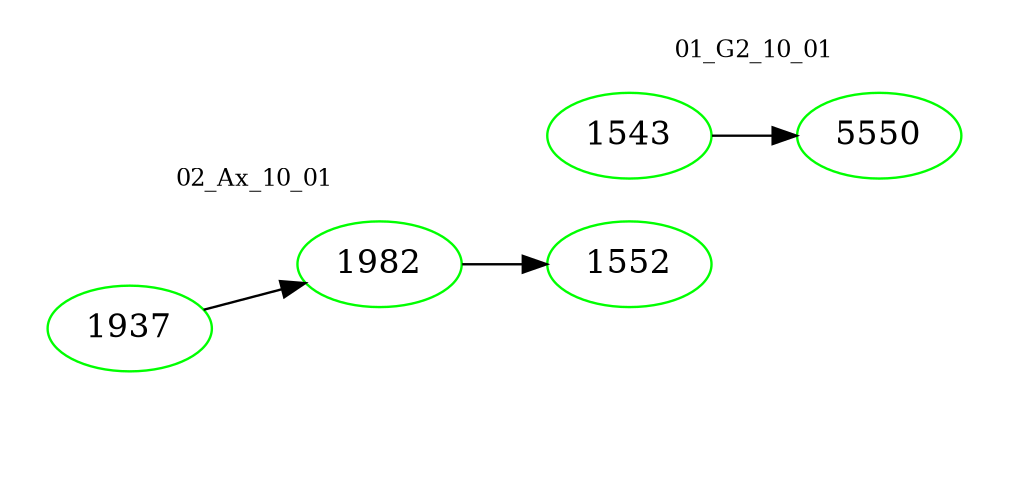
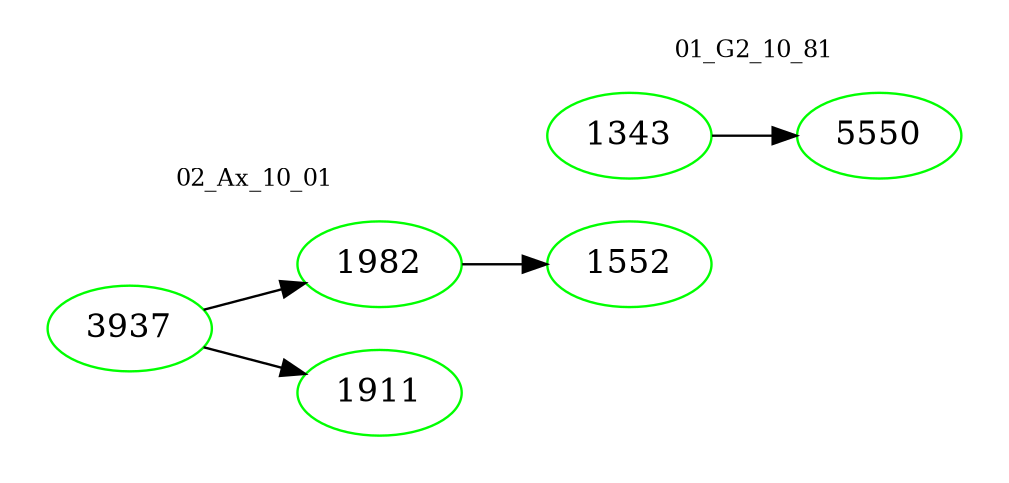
(754, 51) -> (754, 51)
(629, 136) -> (629, 136)
(130, 329) -> (130, 329)
none -> (380, 393)
